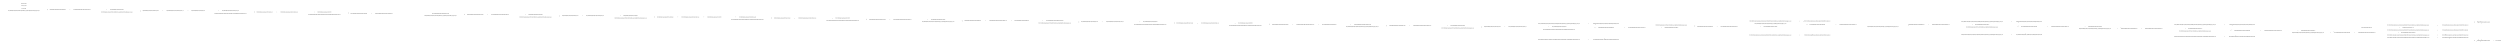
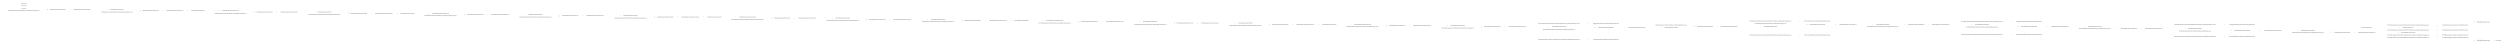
none -> (407, 13)
none -> (1883, 24)
